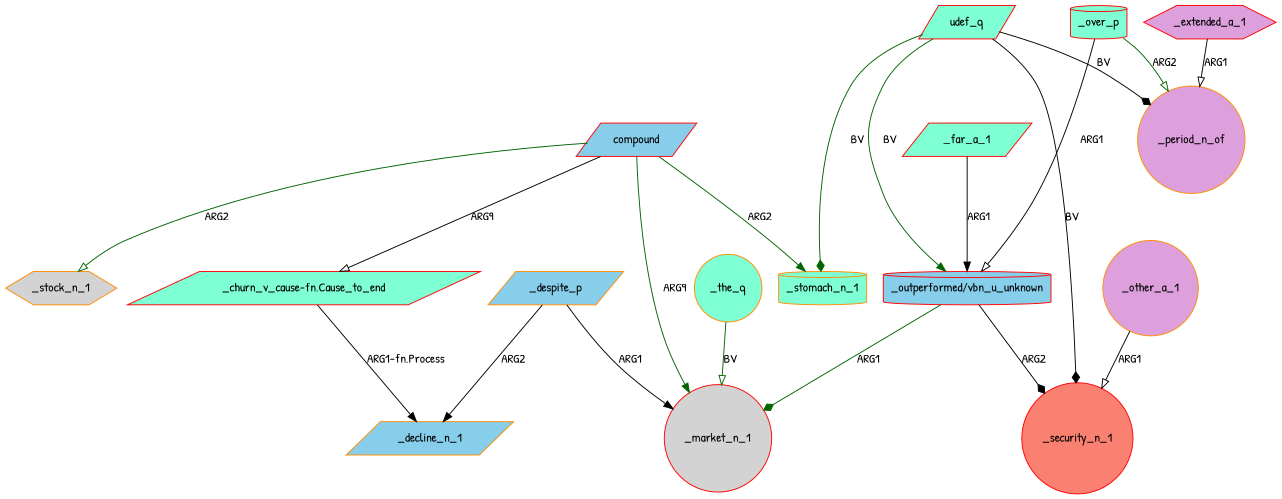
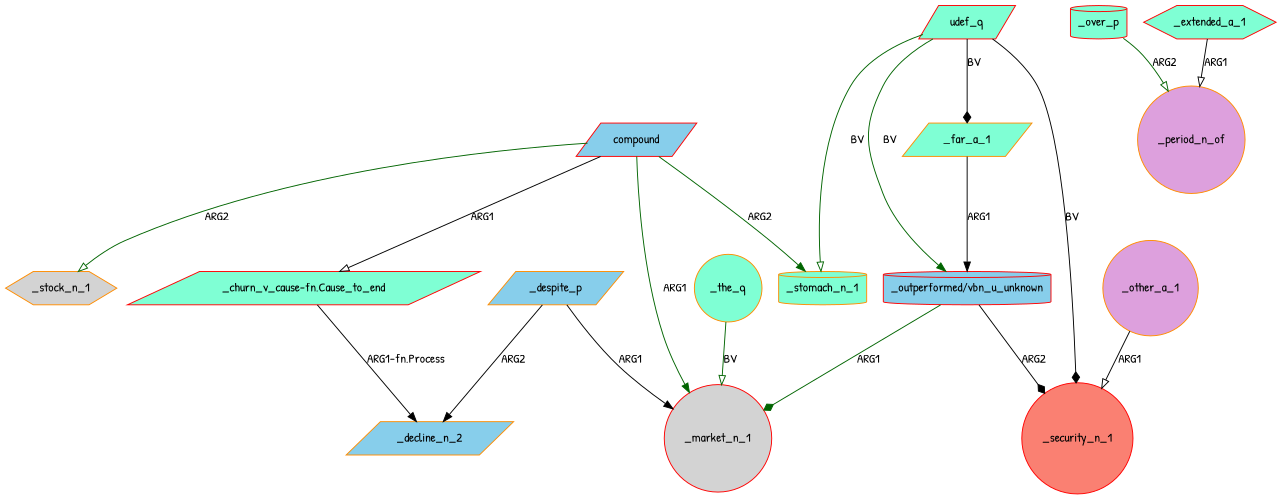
(1210, 22) -> (1210, 22)
(1074, 58) -> (967, 75)
(833, 128) -> (833, 128)
(967, 140) -> (967, 140)
(1052, 164) -> none
(482, 217) -> (482, 217)
(675, 288) -> (675, 288)
(430, 438) -> (430, 438)
